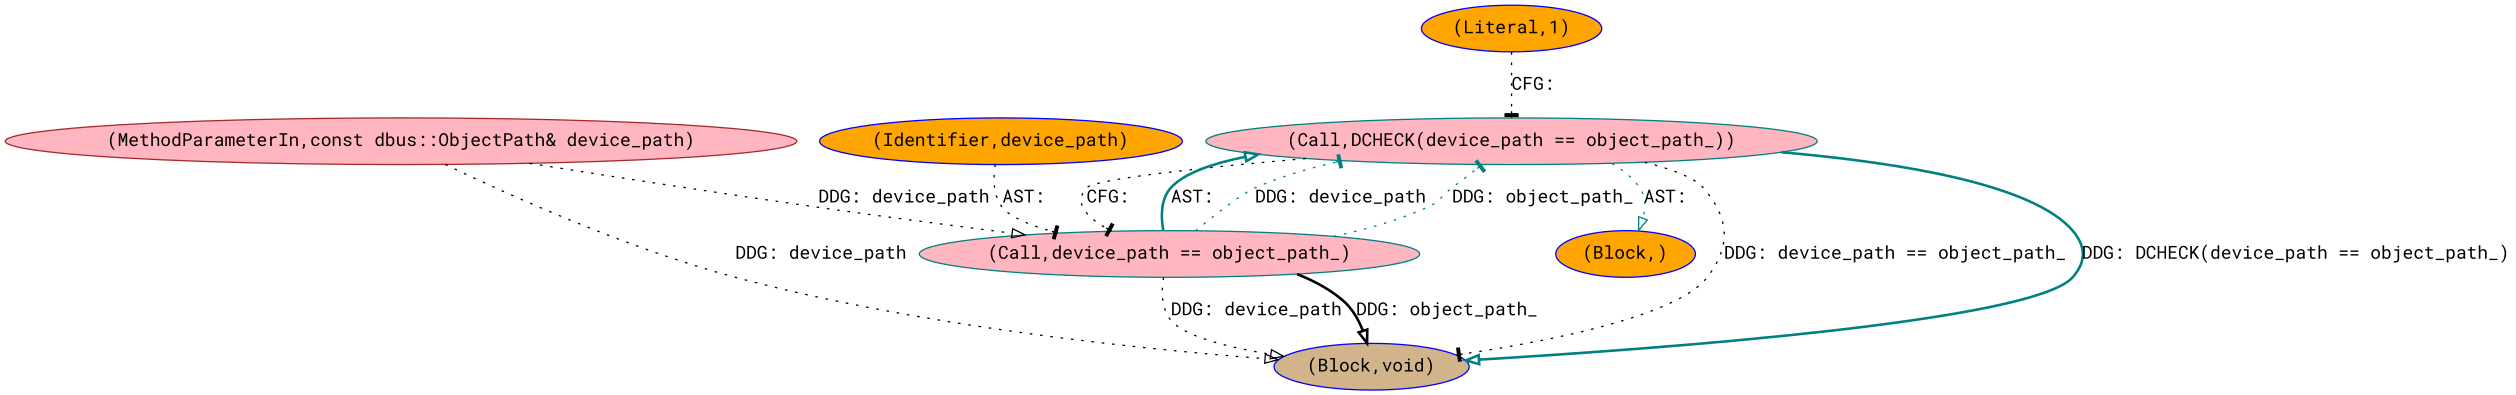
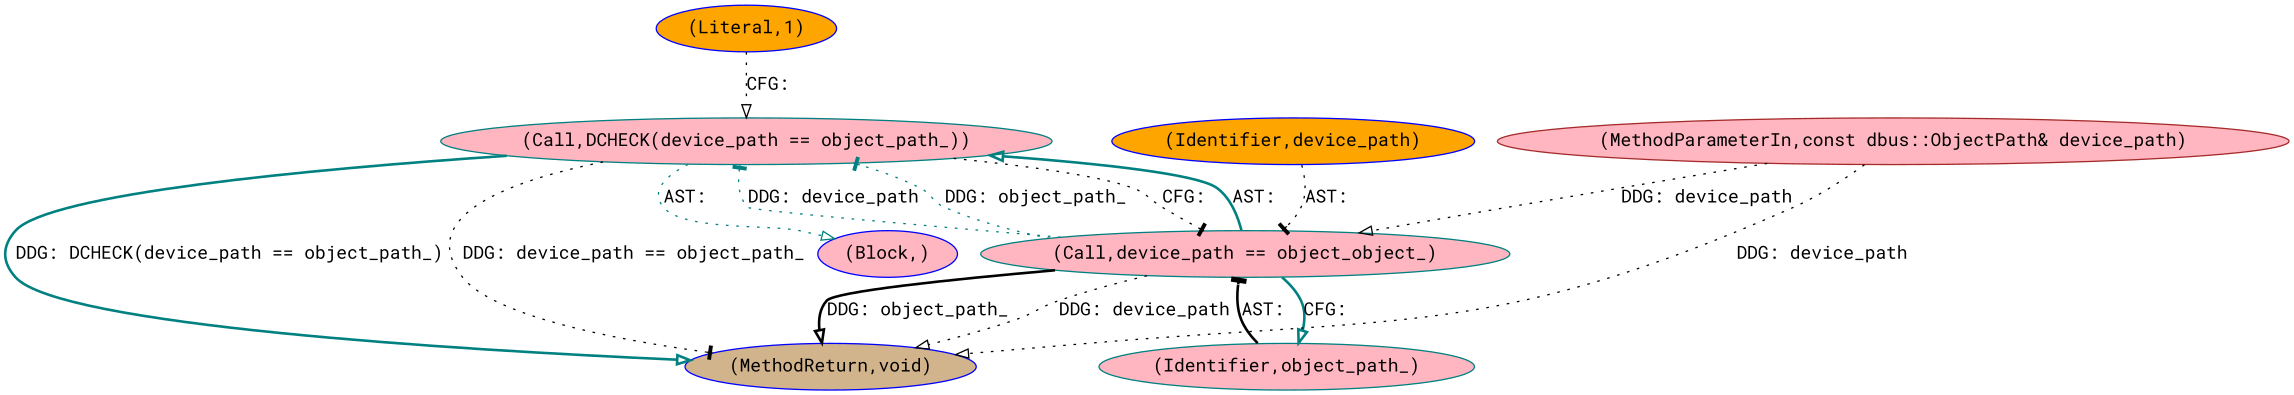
(1512, 82) -> (746, 78)
(1169, 254) -> (1245, 254)
(1626, 254) -> (888, 254)
none -> (1287, 367)
(1372, 367) -> (831, 367)
